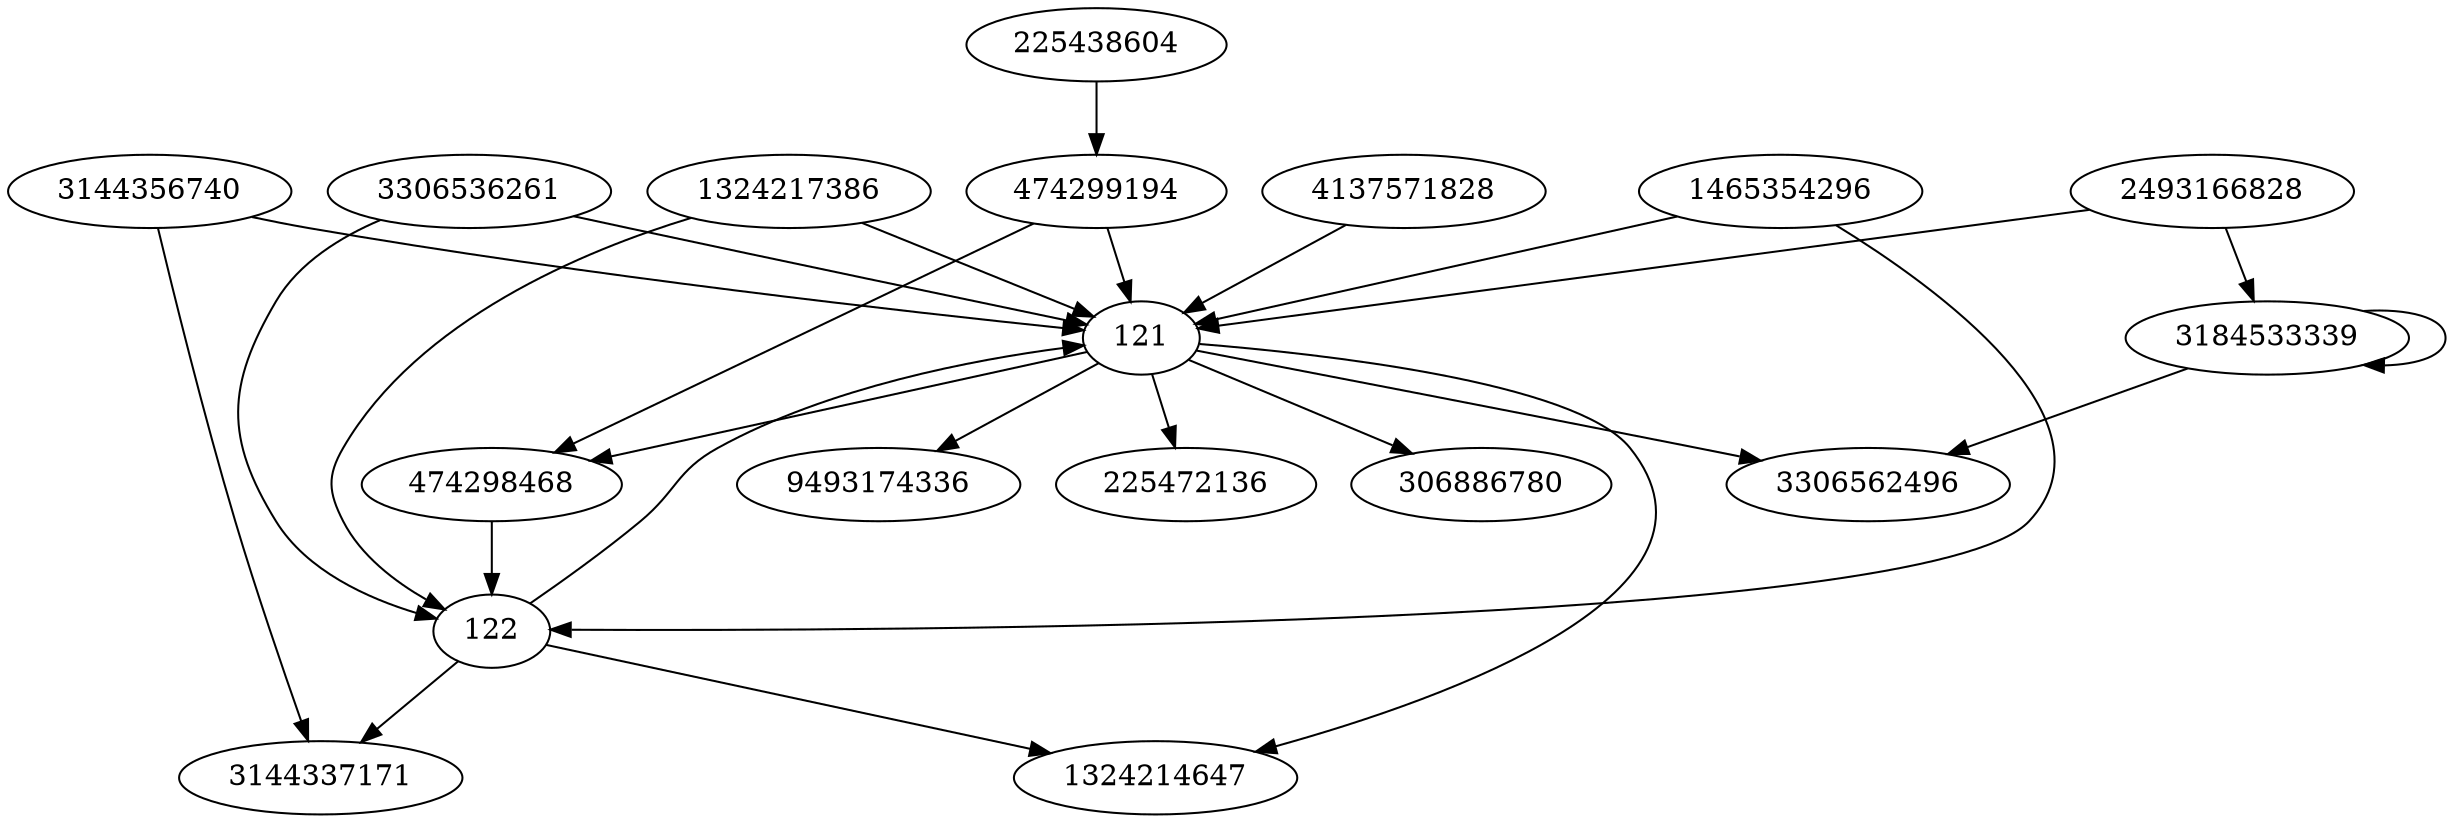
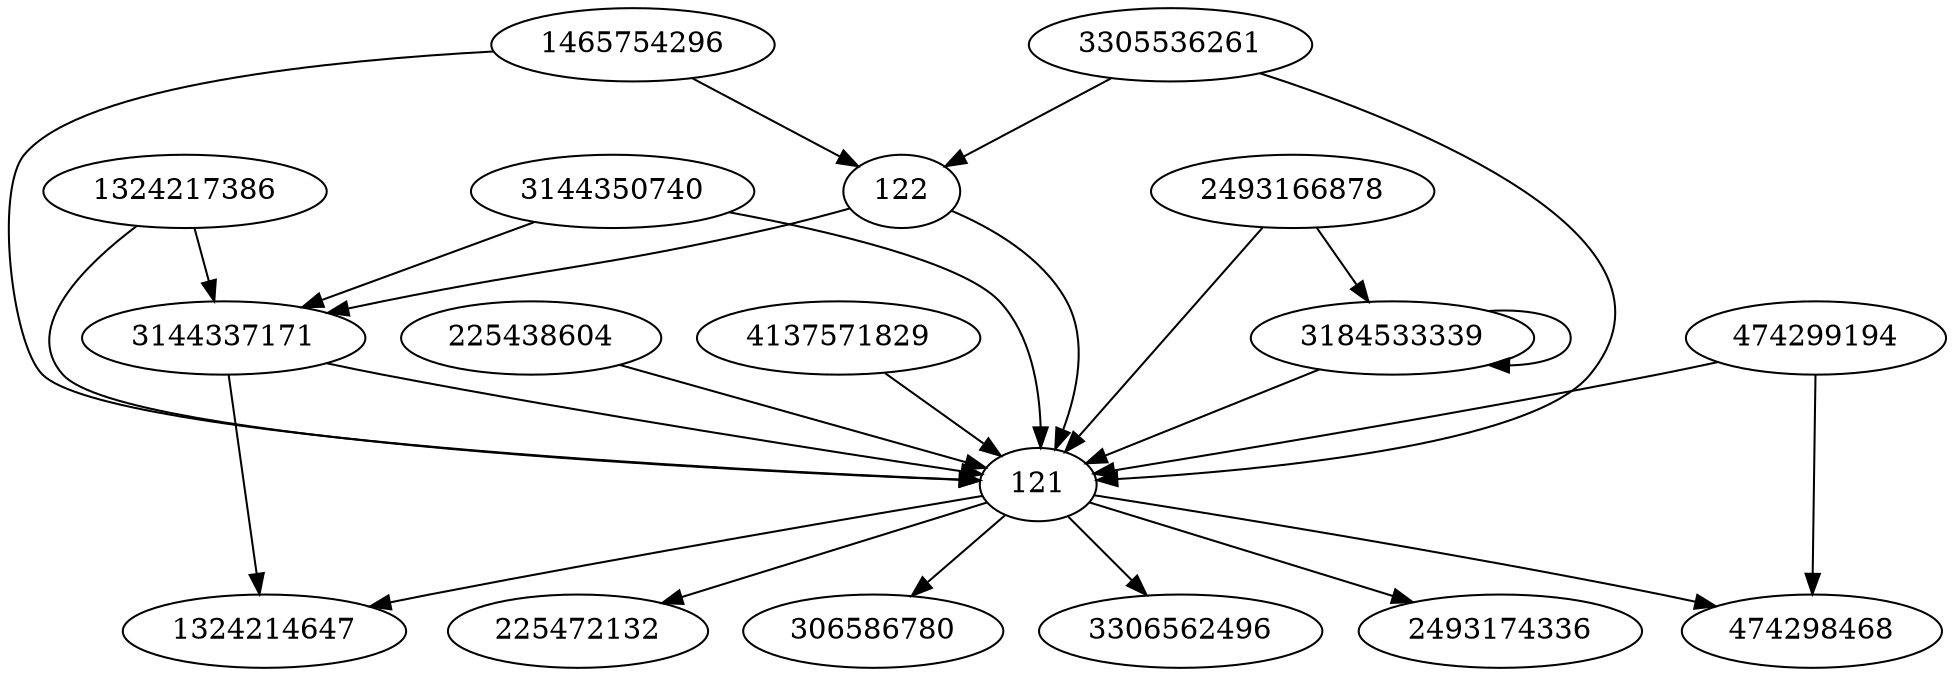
(1097, 108) -> (793, 414)
(150, 191) -> (613, 191)
(469, 191) -> (1171, 45)
(1404, 191) -> (839, 338)
(1781, 191) -> (633, 45)
(2212, 191) -> (1293, 191)
(418, 359) -> (202, 255)
(2077, 408) -> (1212, 413)
none -> (643, 421)
(879, 485) -> (1500, 631)
(1186, 485) -> (578, 631)
(1481, 485) -> (873, 631)
(492, 548) -> none
(788, 697) -> (243, 474)
